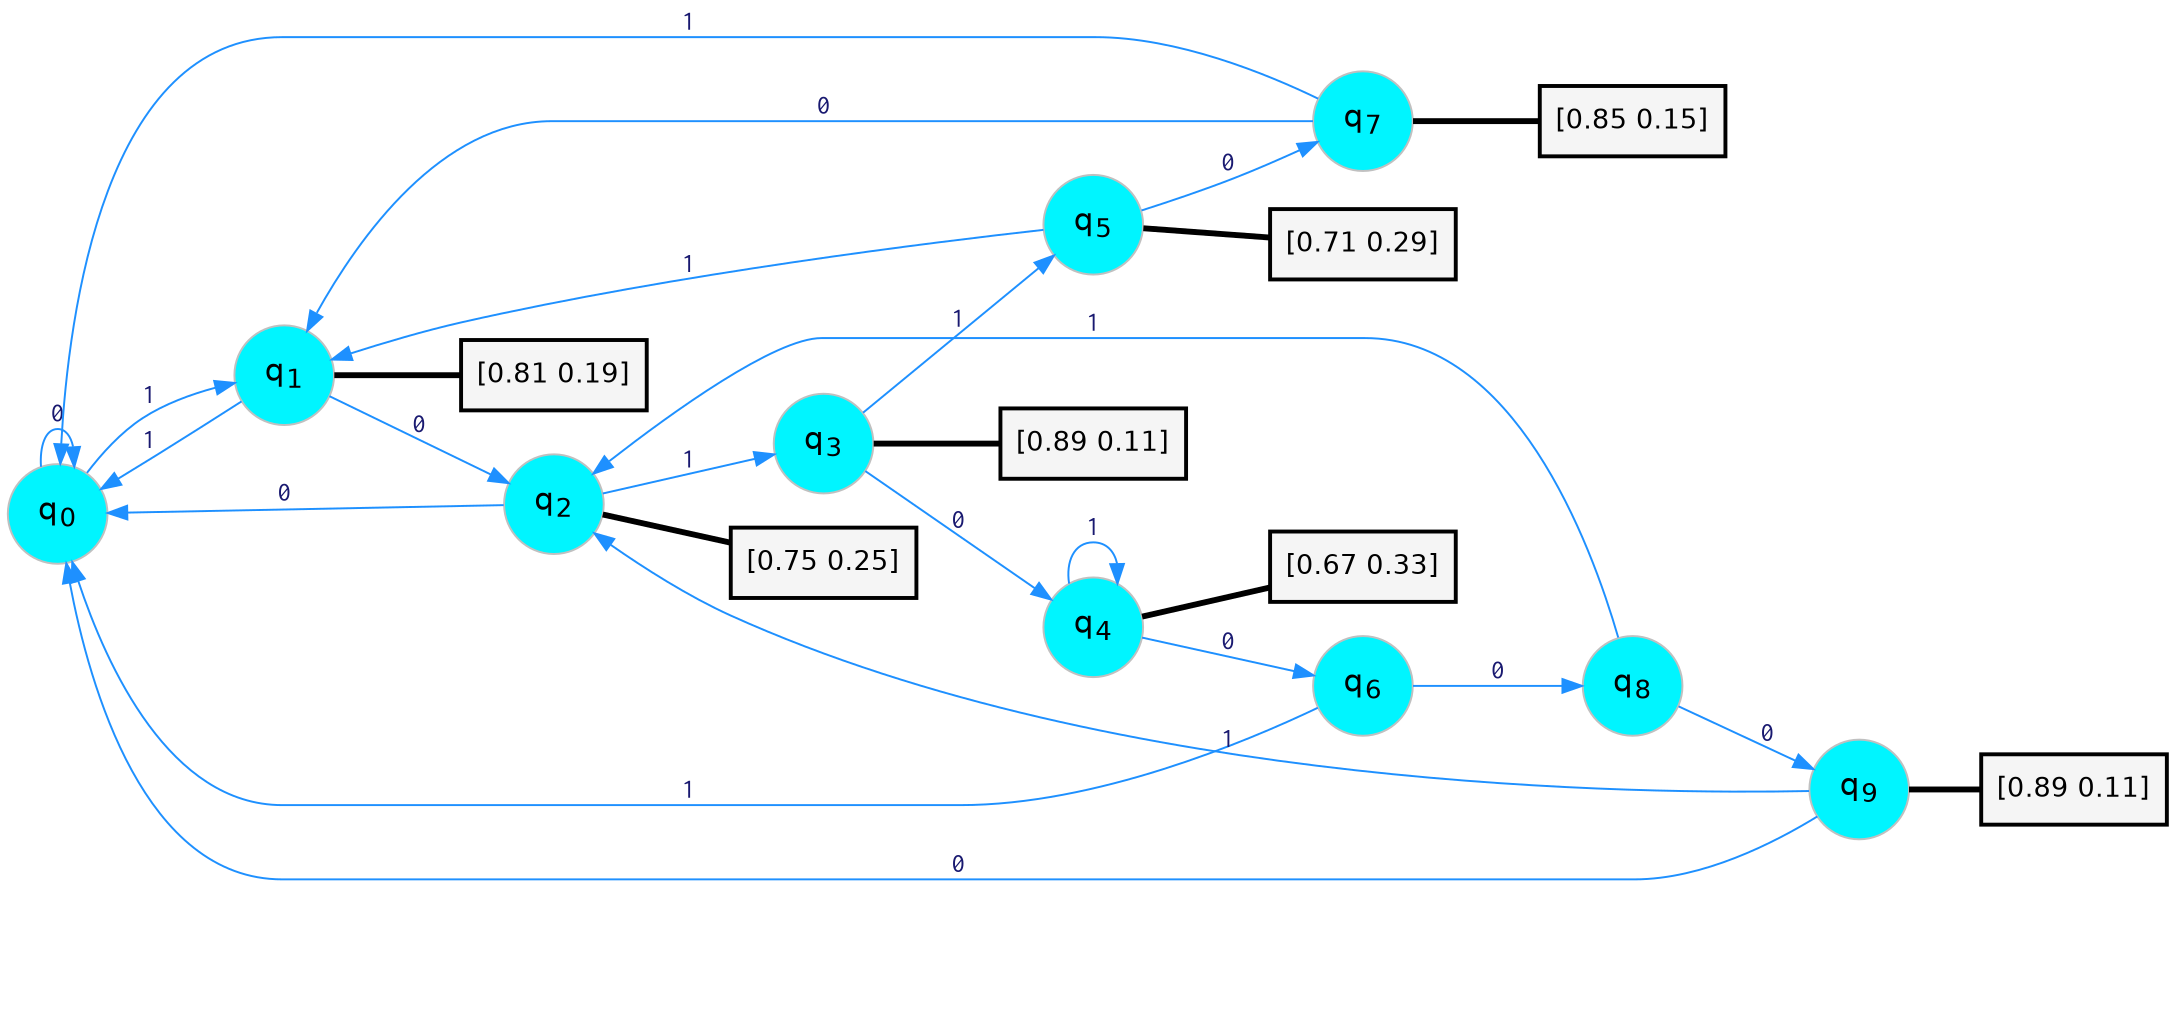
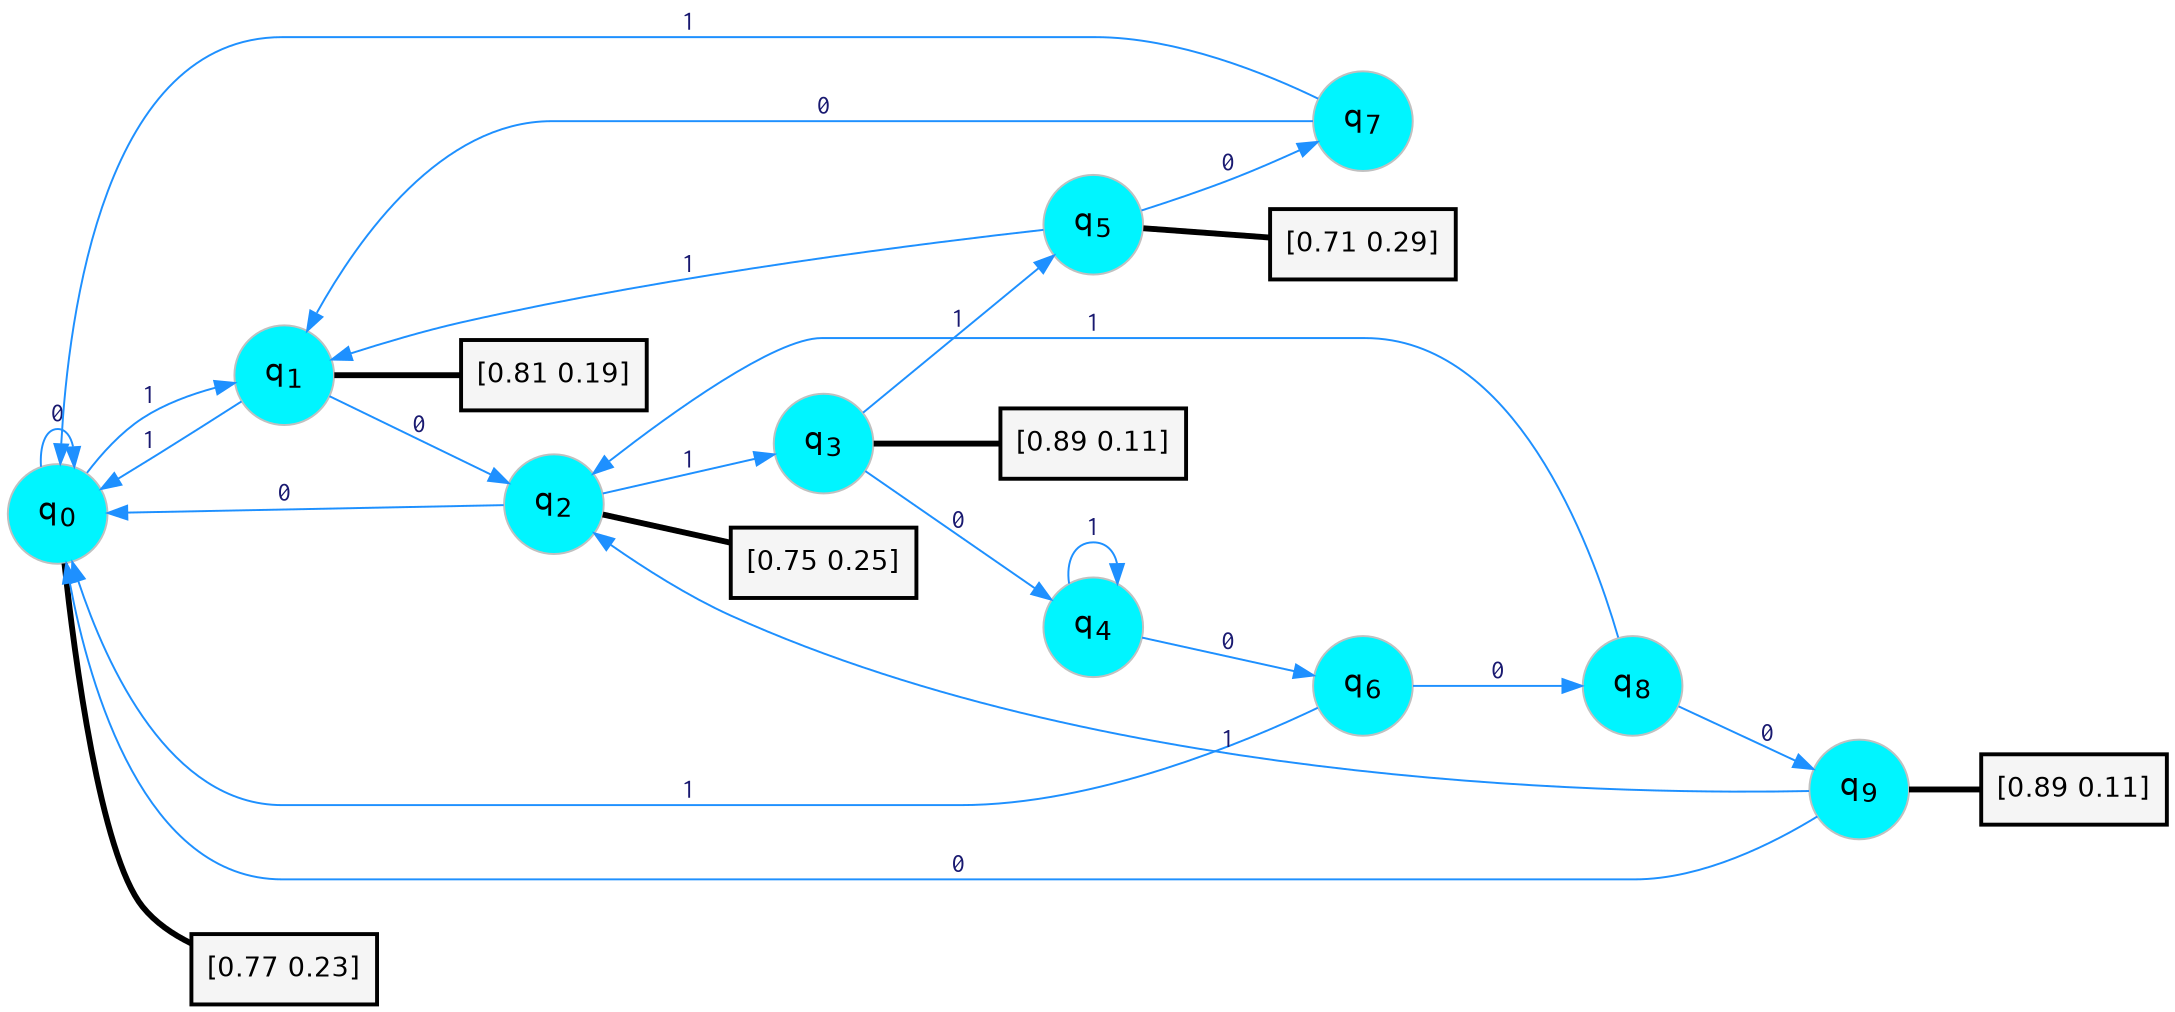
(1633, 121) -> none
(1363, 567) -> none
none -> (284, 969)
